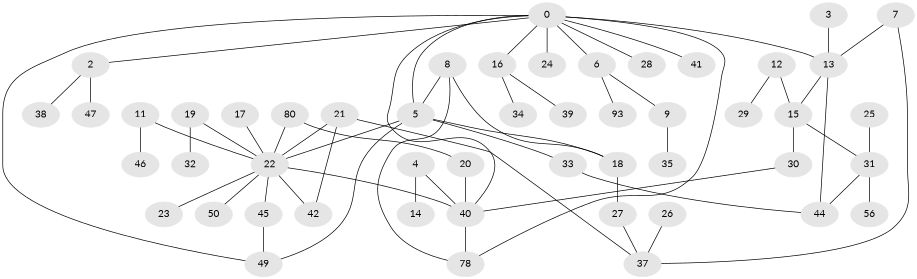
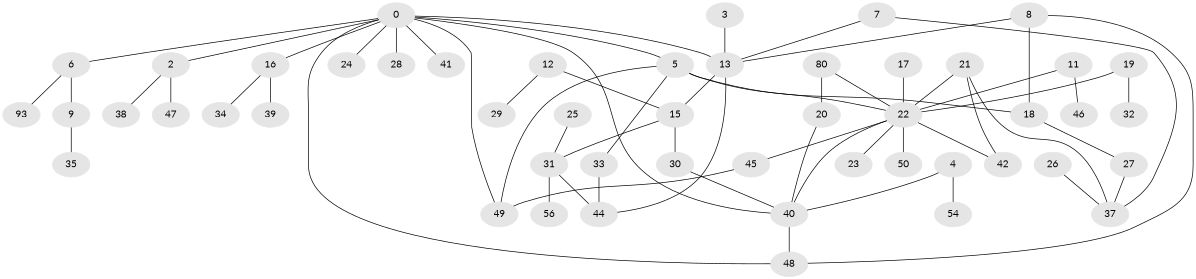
(432, 90) -> (877, 40)
(416, 214) -> (953, 214)
(465, 264) -> (789, 264)
